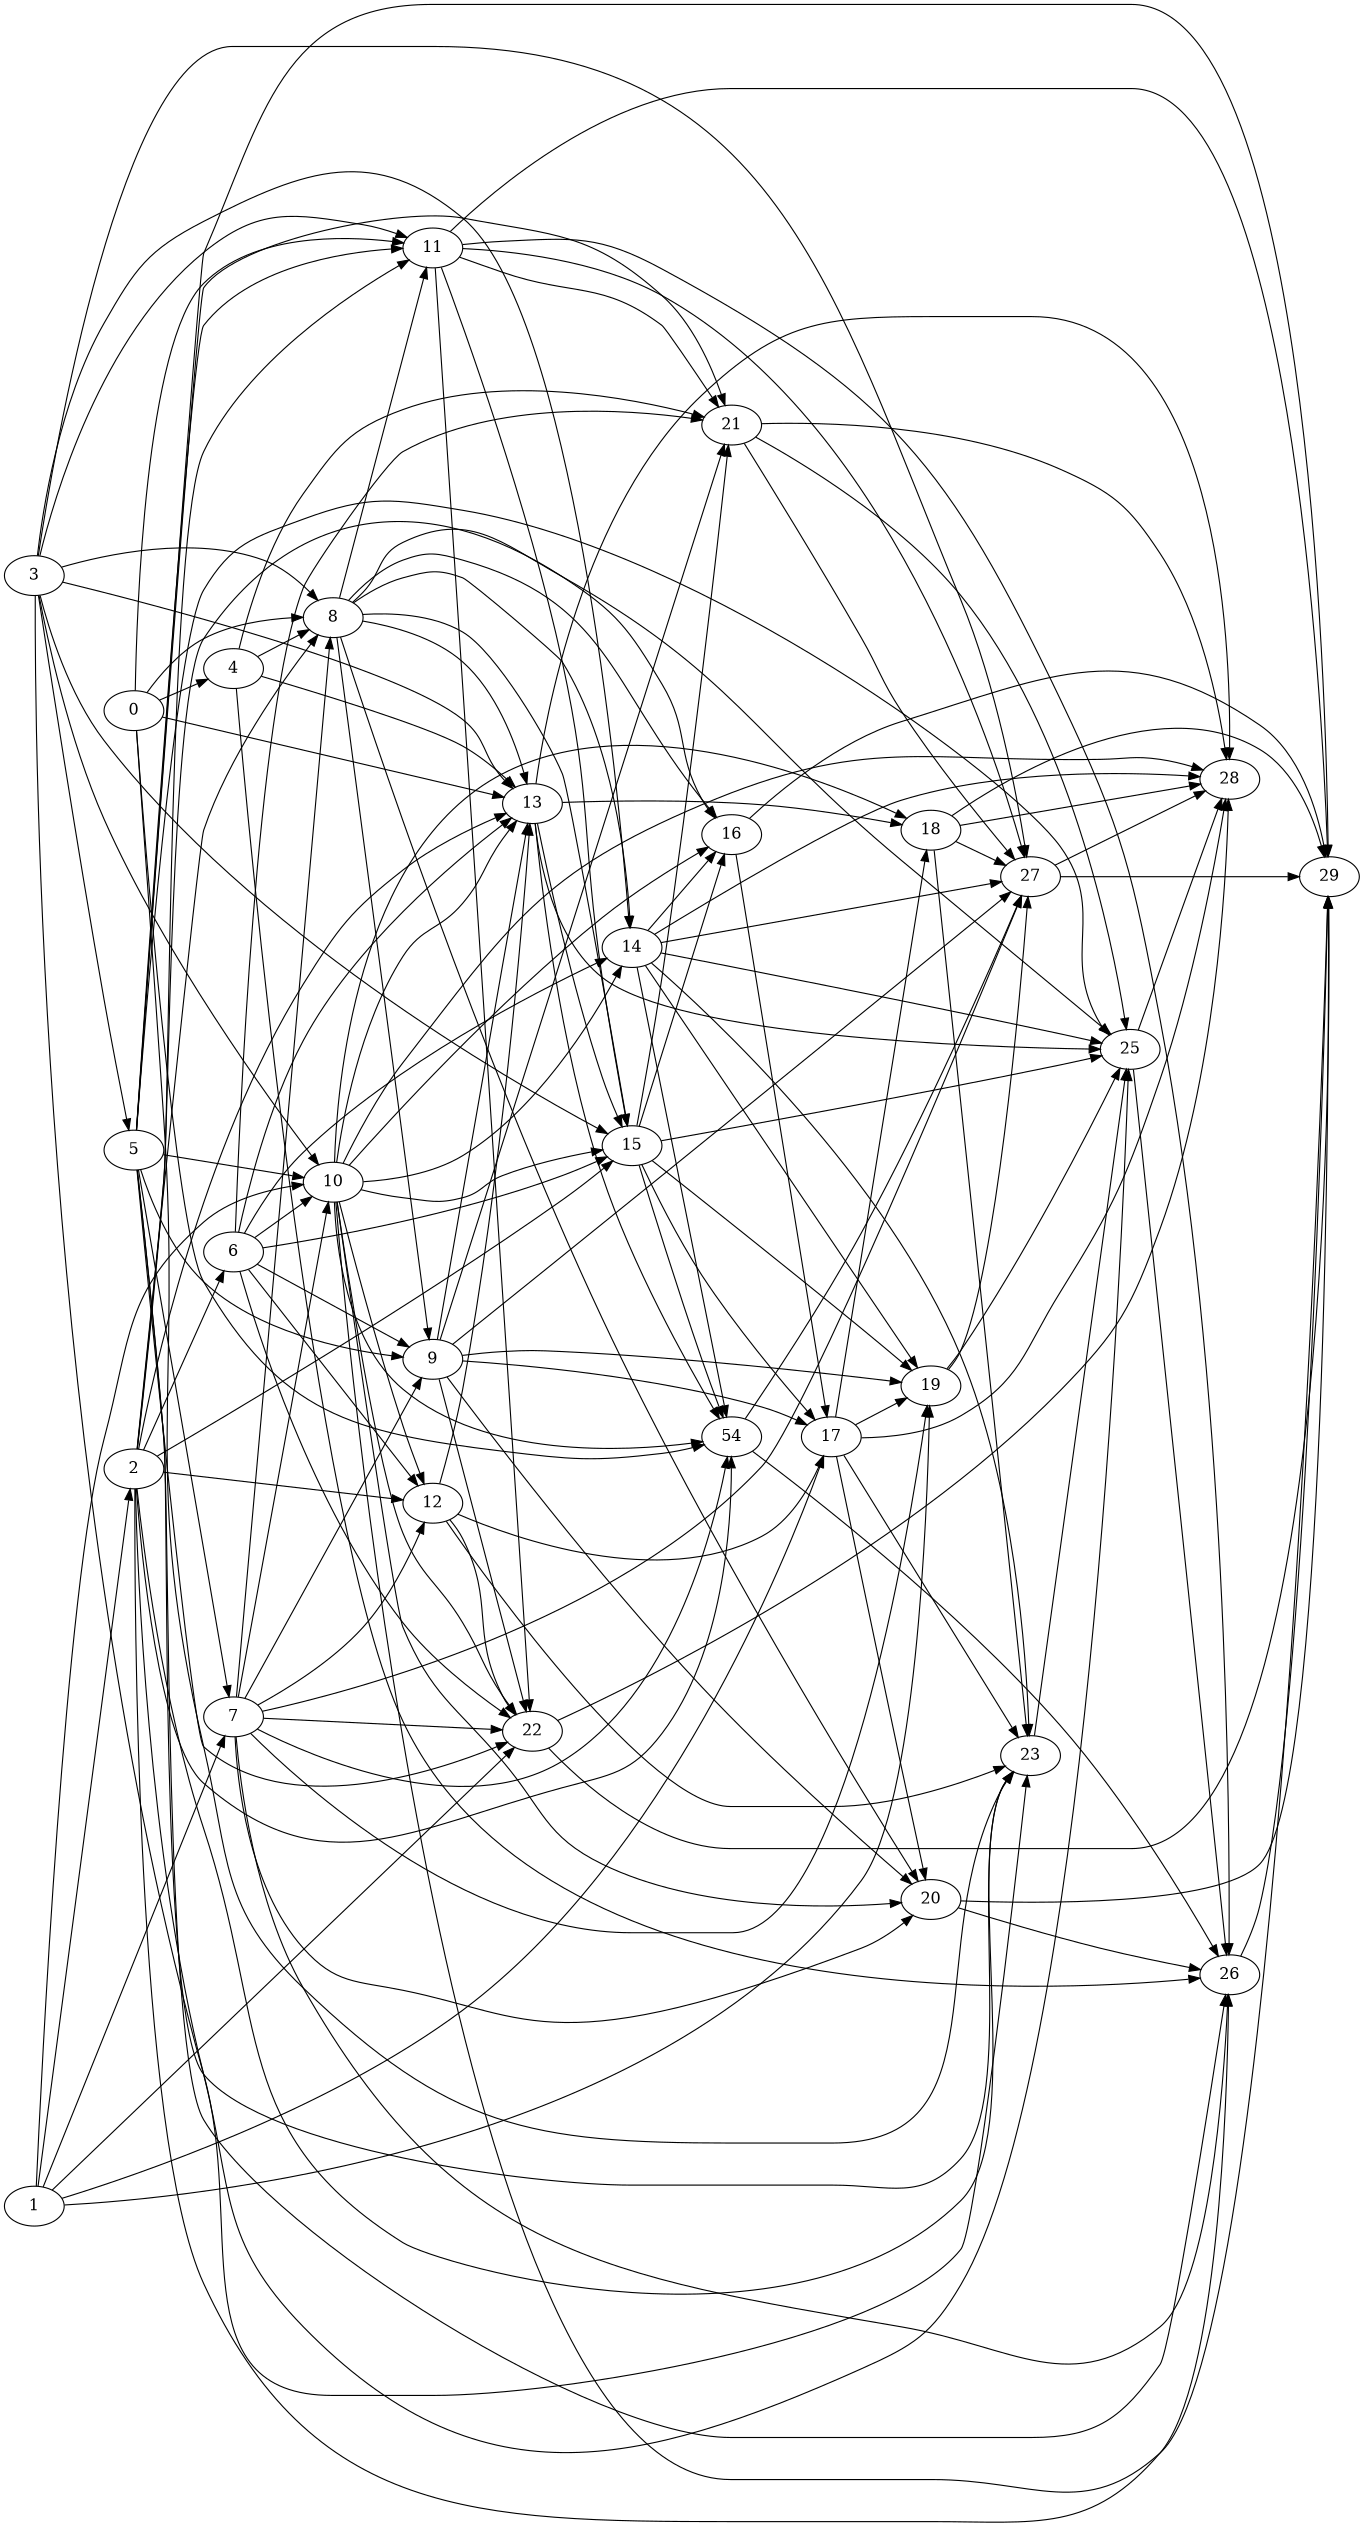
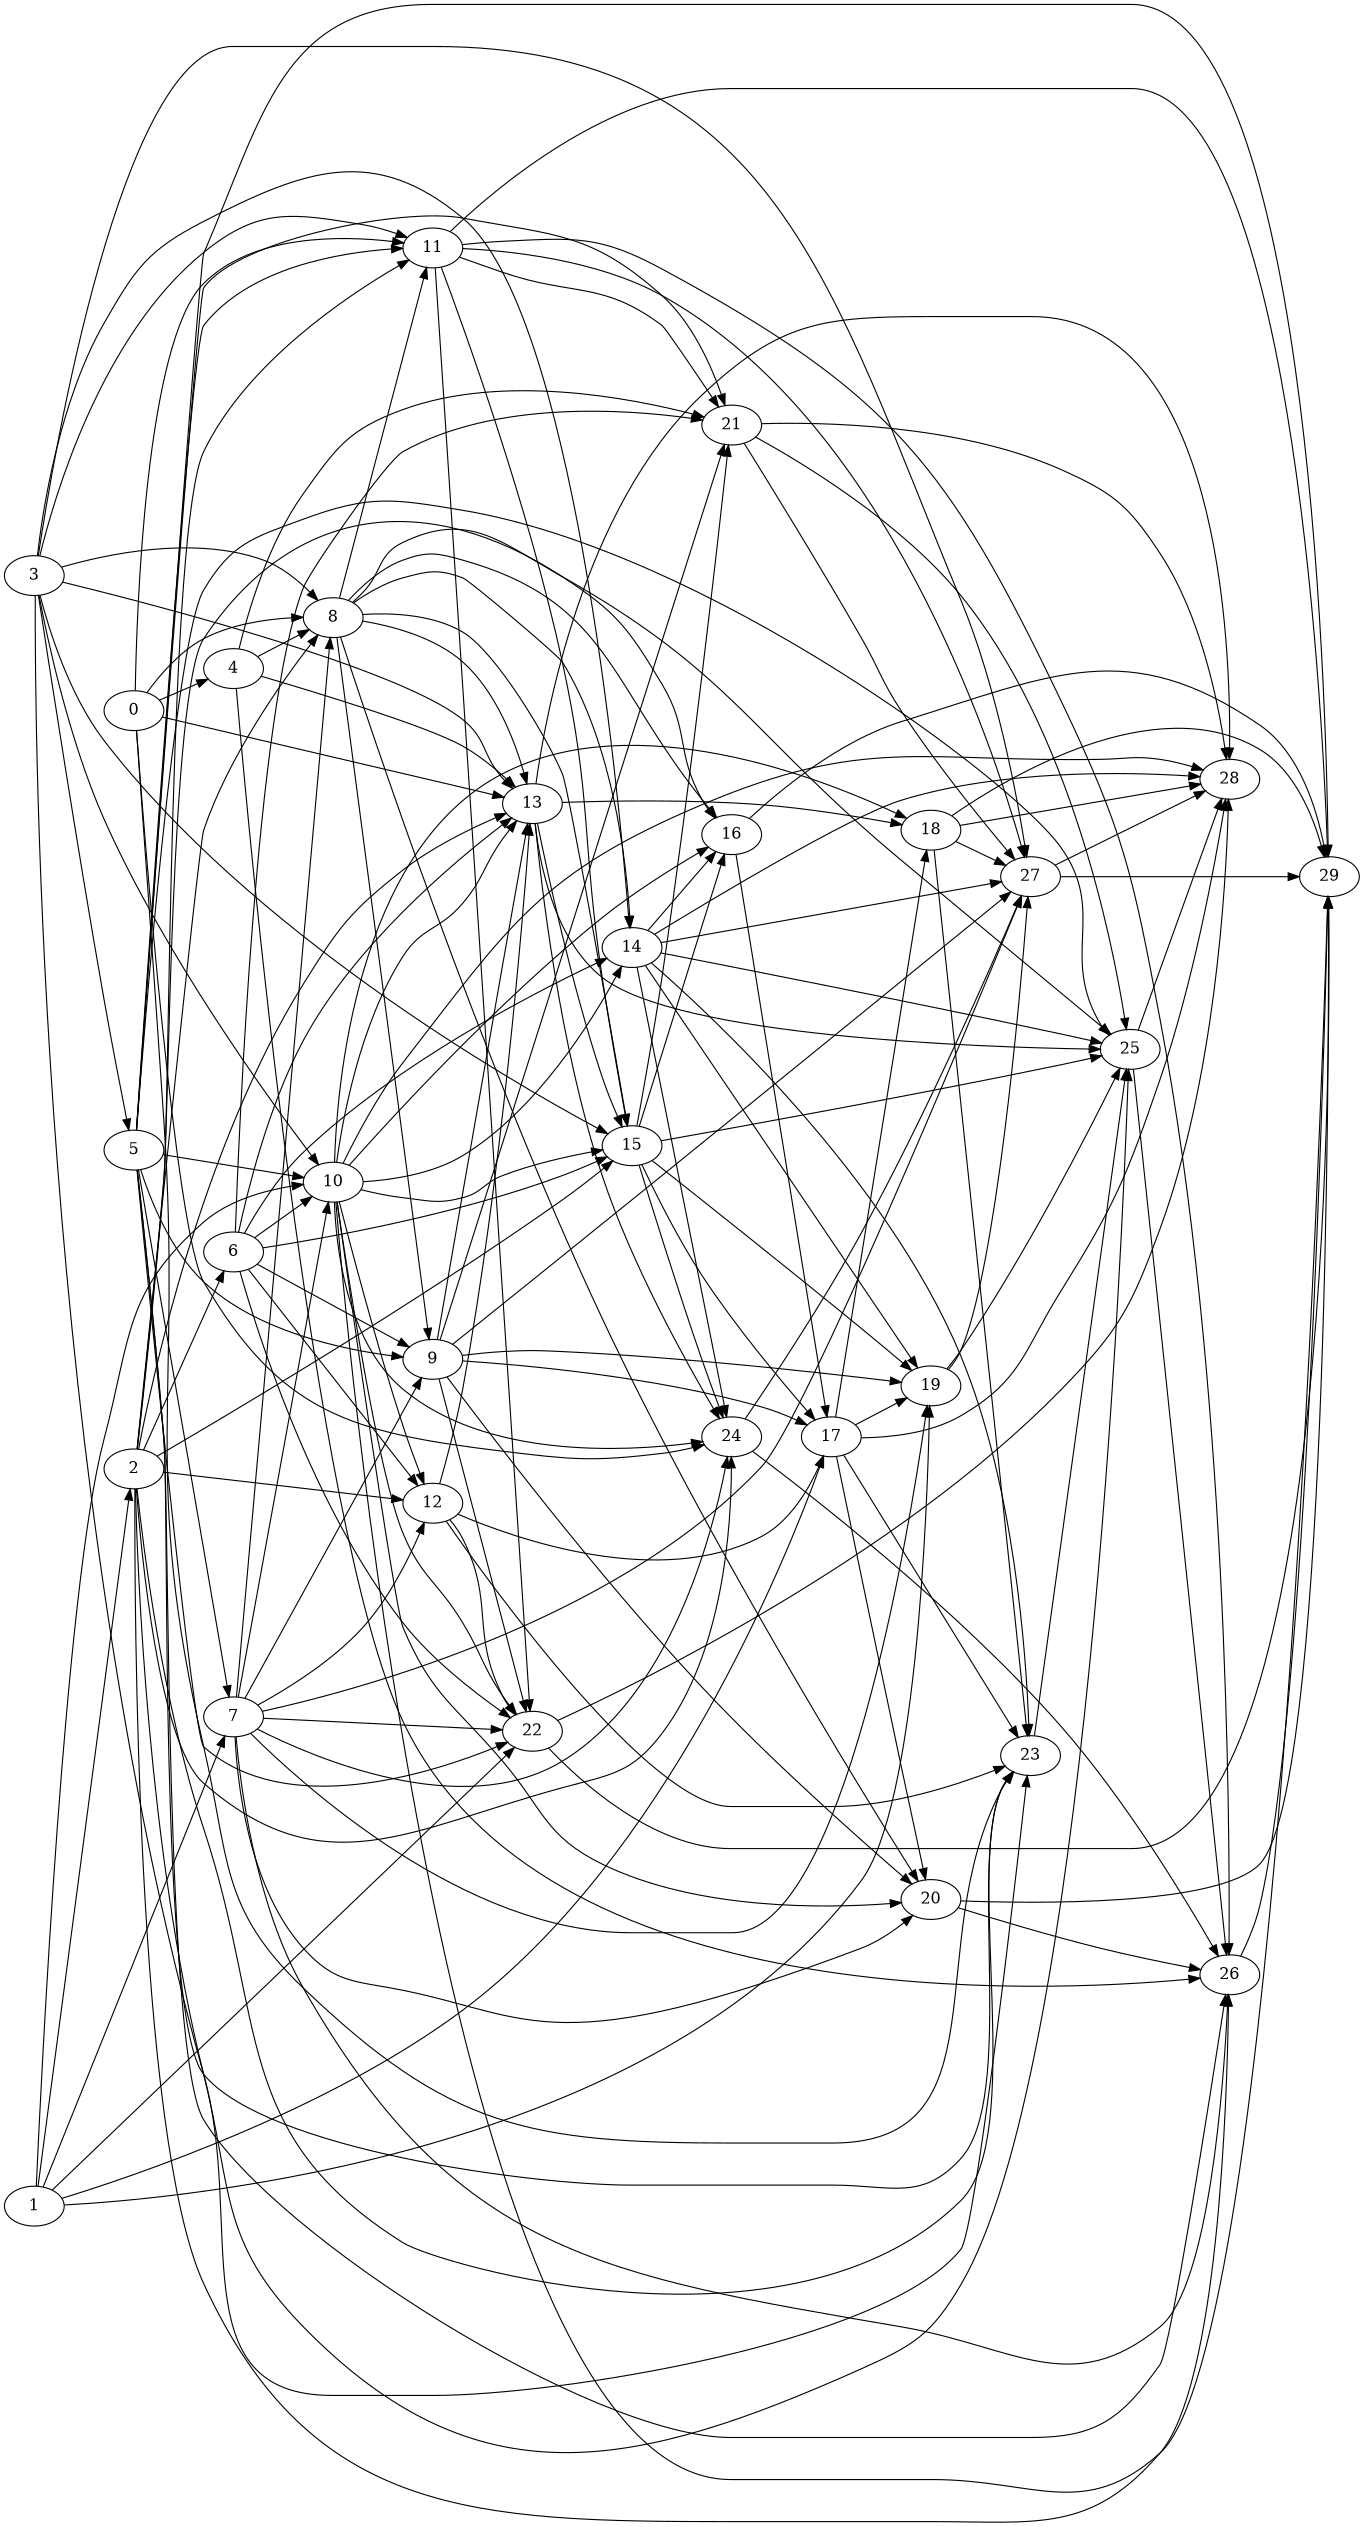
(732, 1437) -> (732, 1437)
